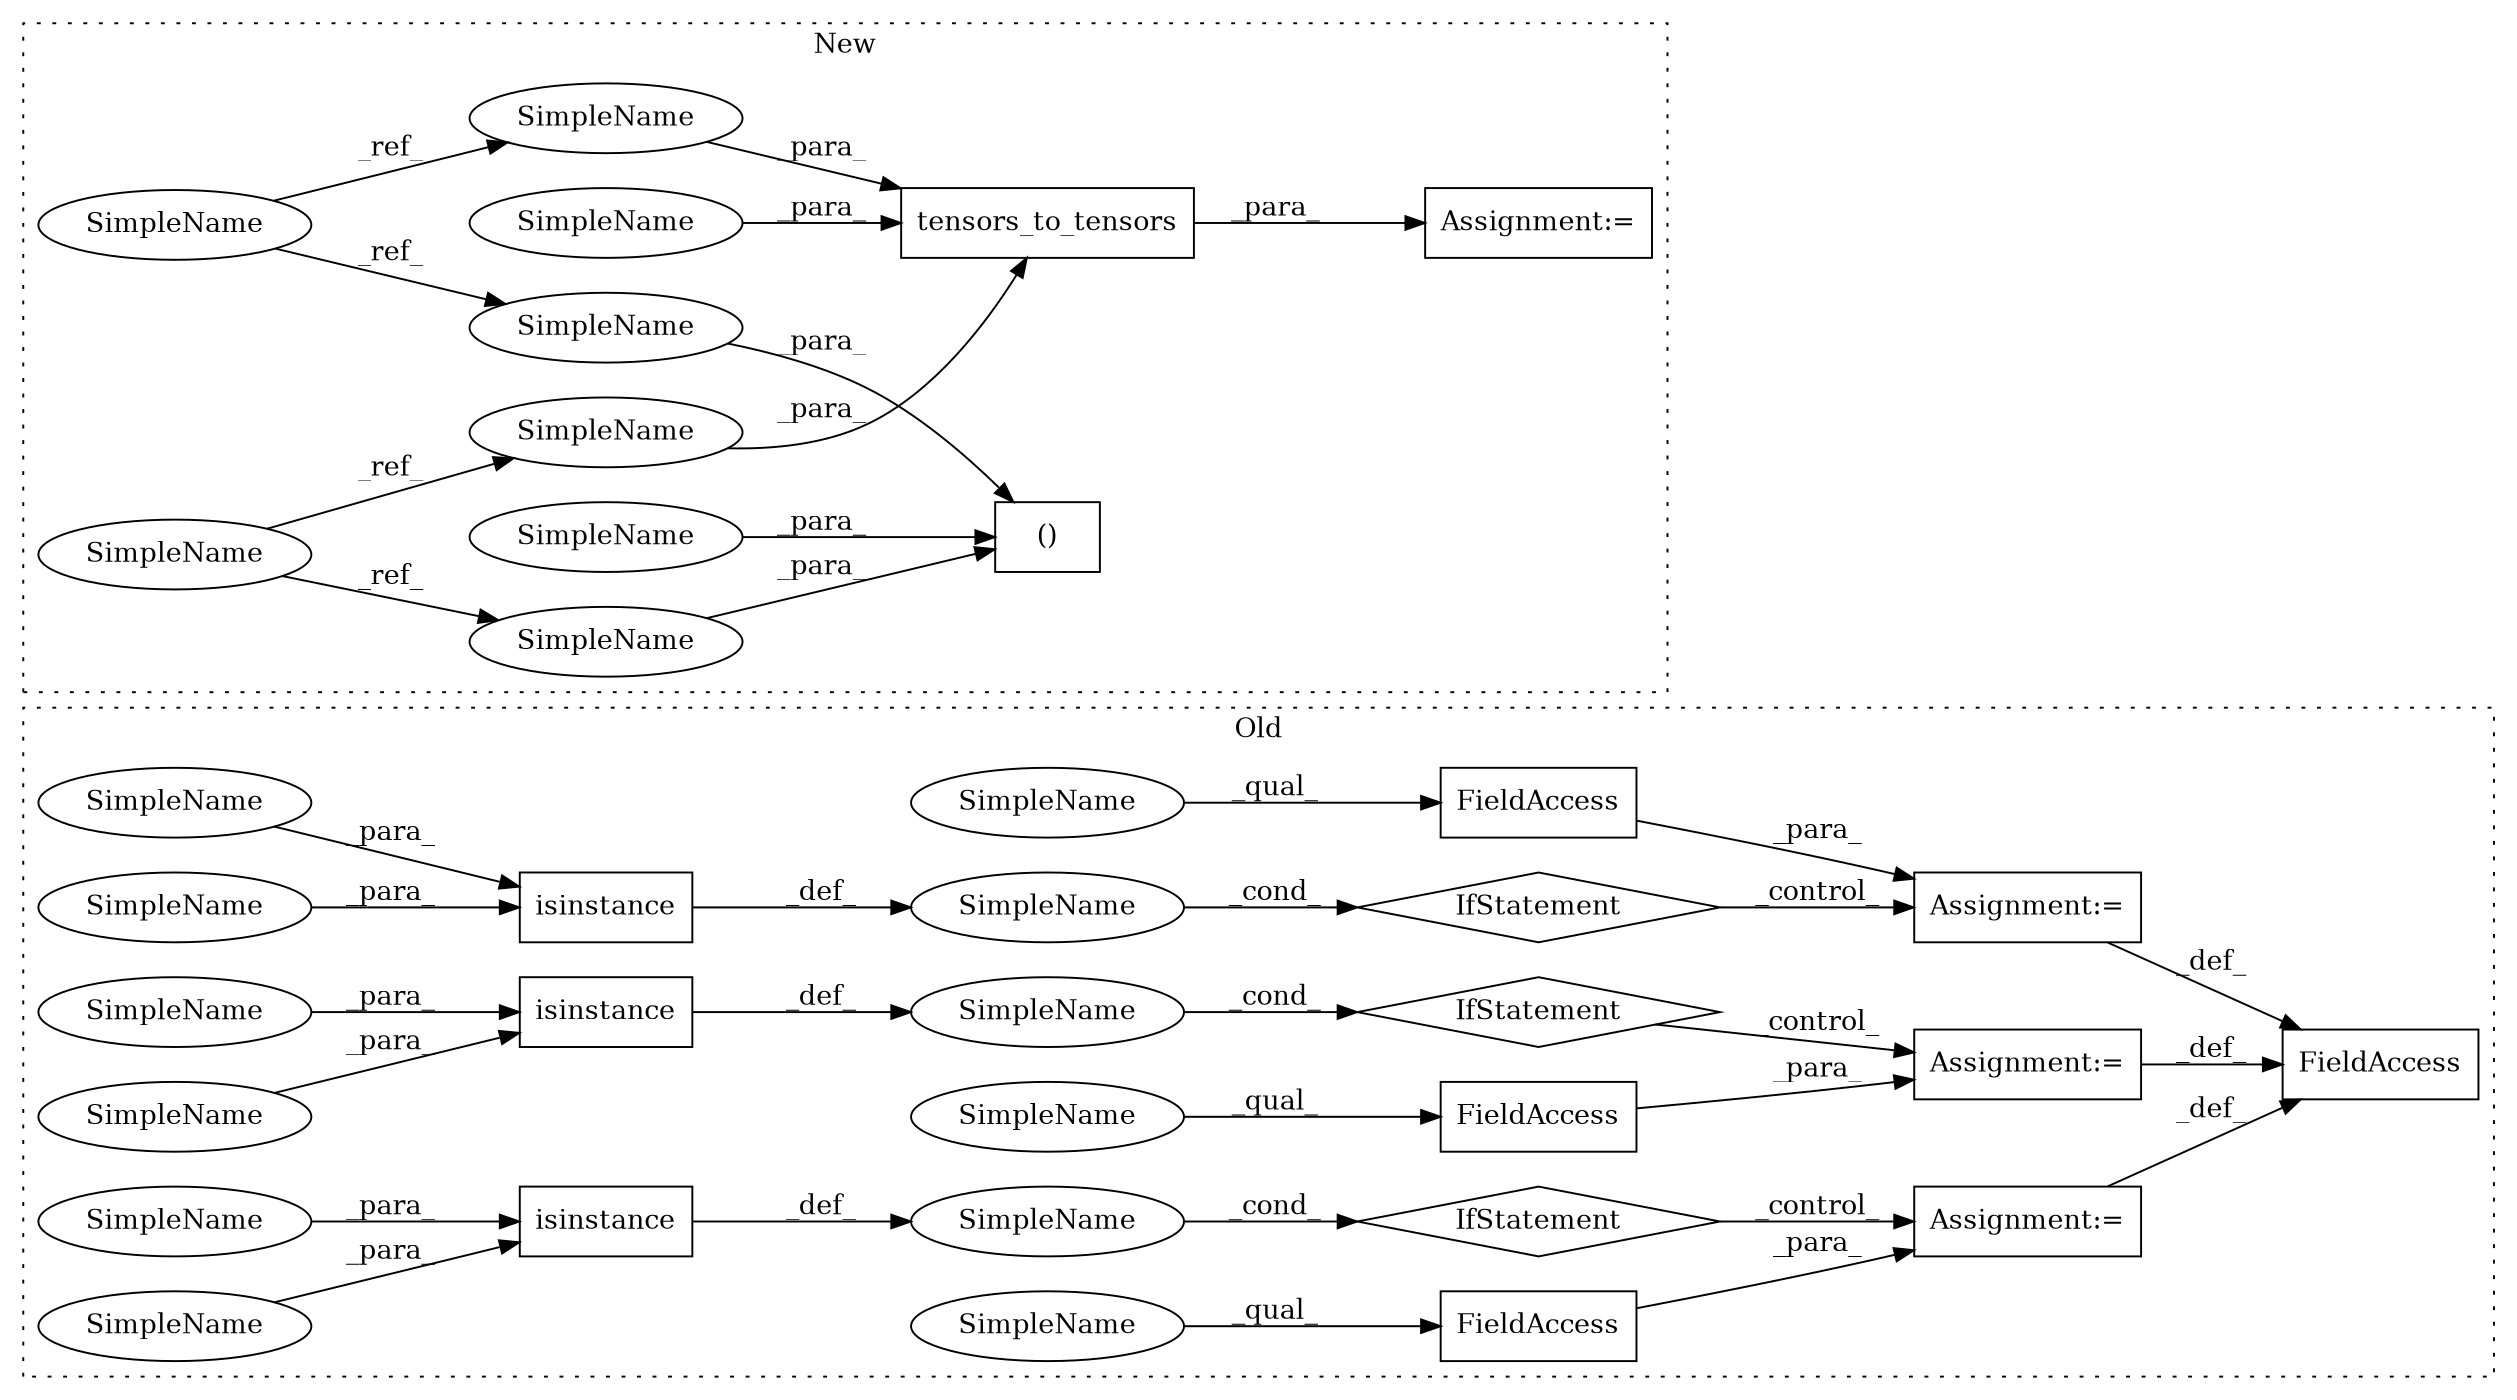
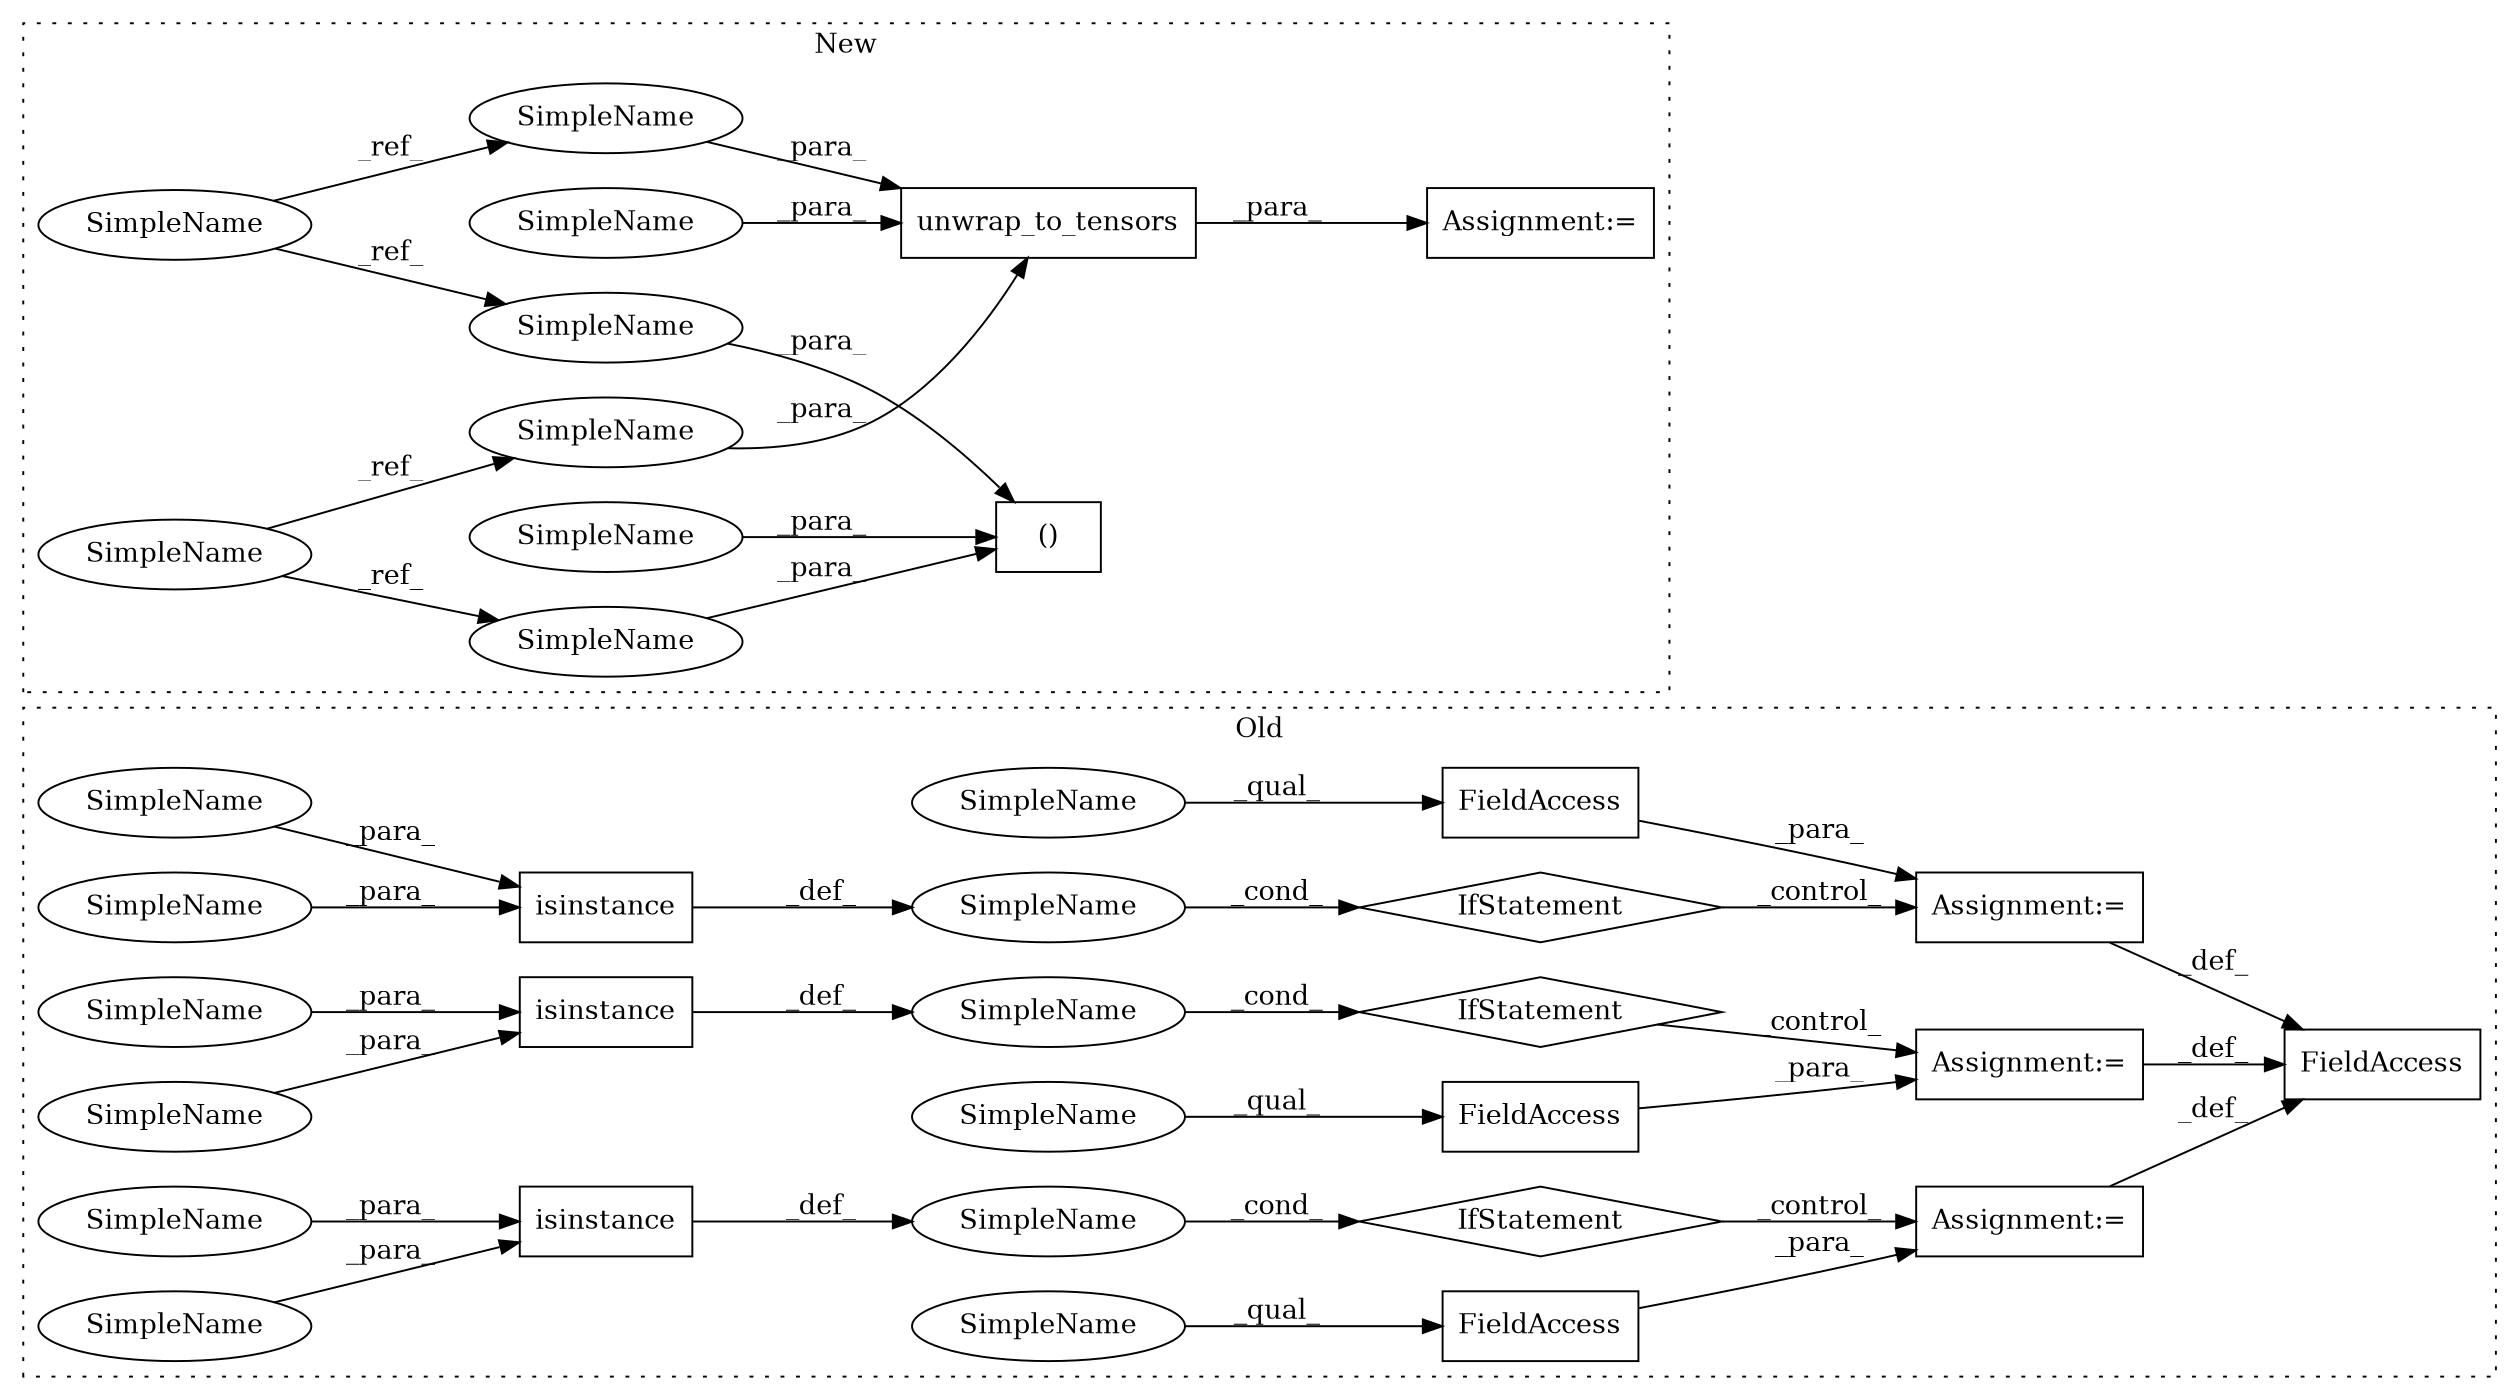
(1048, 223) -> (1049, 223)
